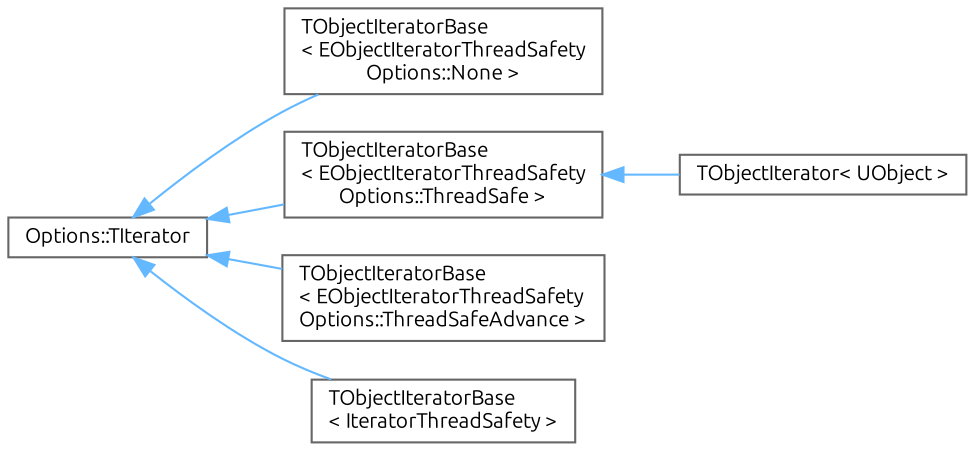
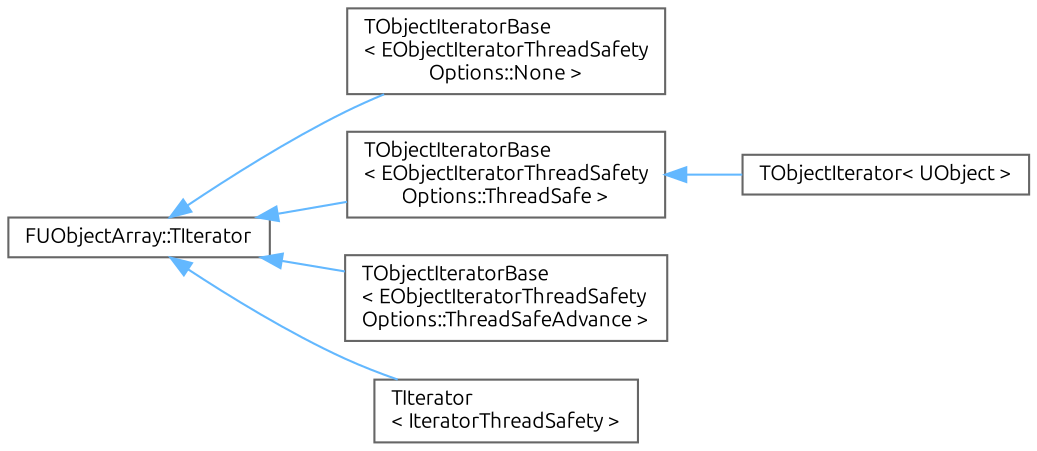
(108, 237) -> (139, 237)
(443, 411) -> (506, 411)
